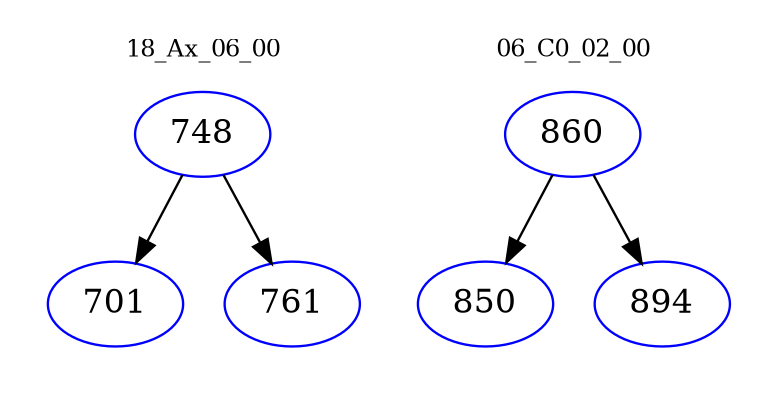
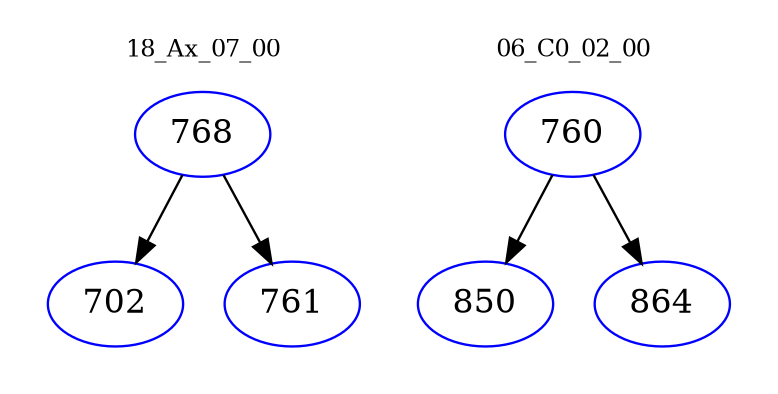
(204, 51) -> (204, 51)
(203, 134) -> (203, 134)
(573, 134) -> (573, 134)
(115, 304) -> (115, 304)
(662, 304) -> (662, 304)
